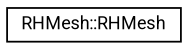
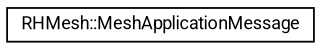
(94, 25) -> (161, 25)
